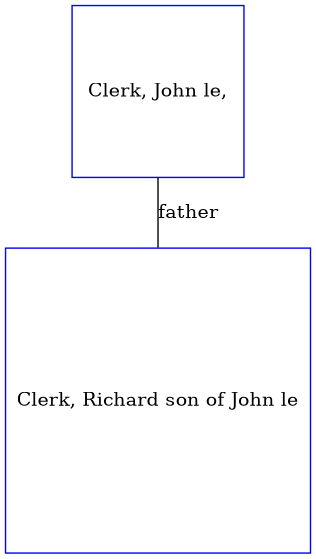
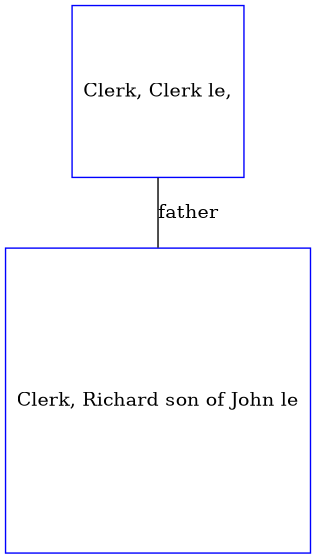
(158, 91) -> (158, 91)
